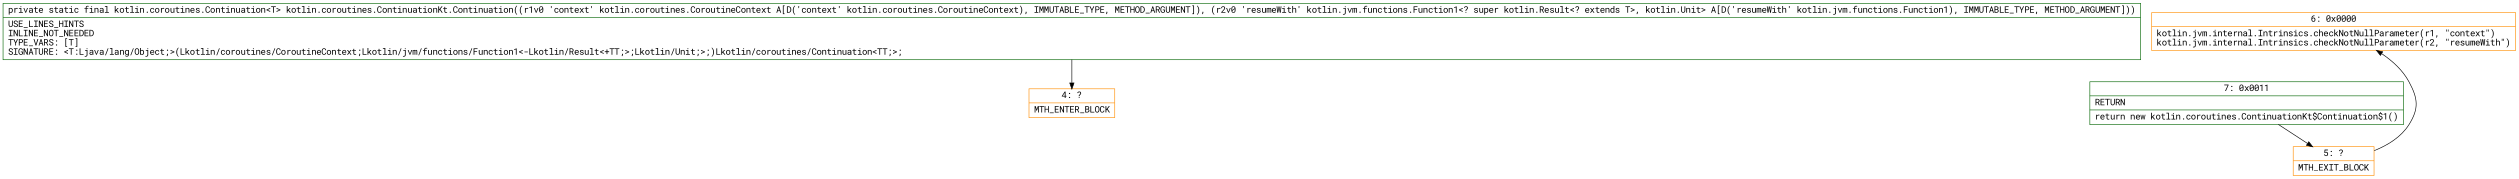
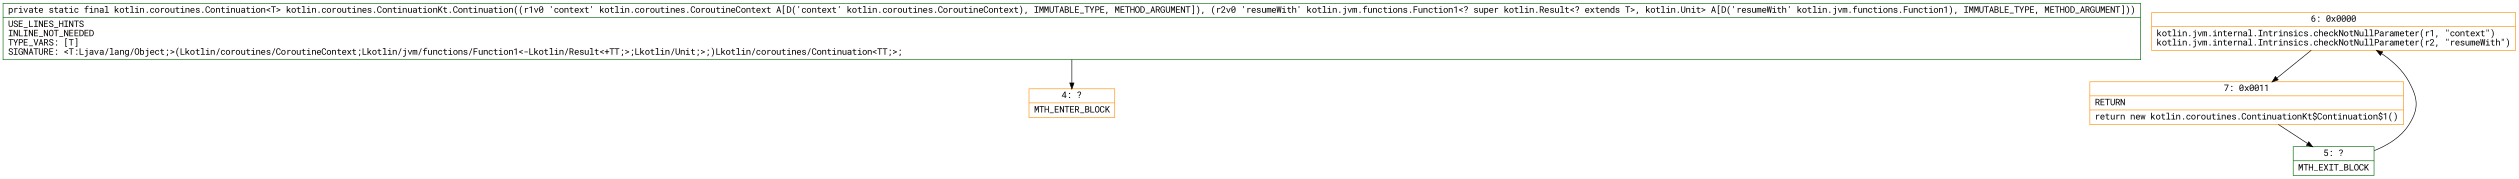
none -> (2294, 64)
(2247, 103) -> (2247, 103)
(2334, 161) -> (2334, 161)
